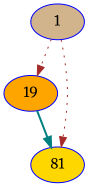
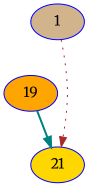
(46, 53) -> none
(58, 165) -> (58, 165)
